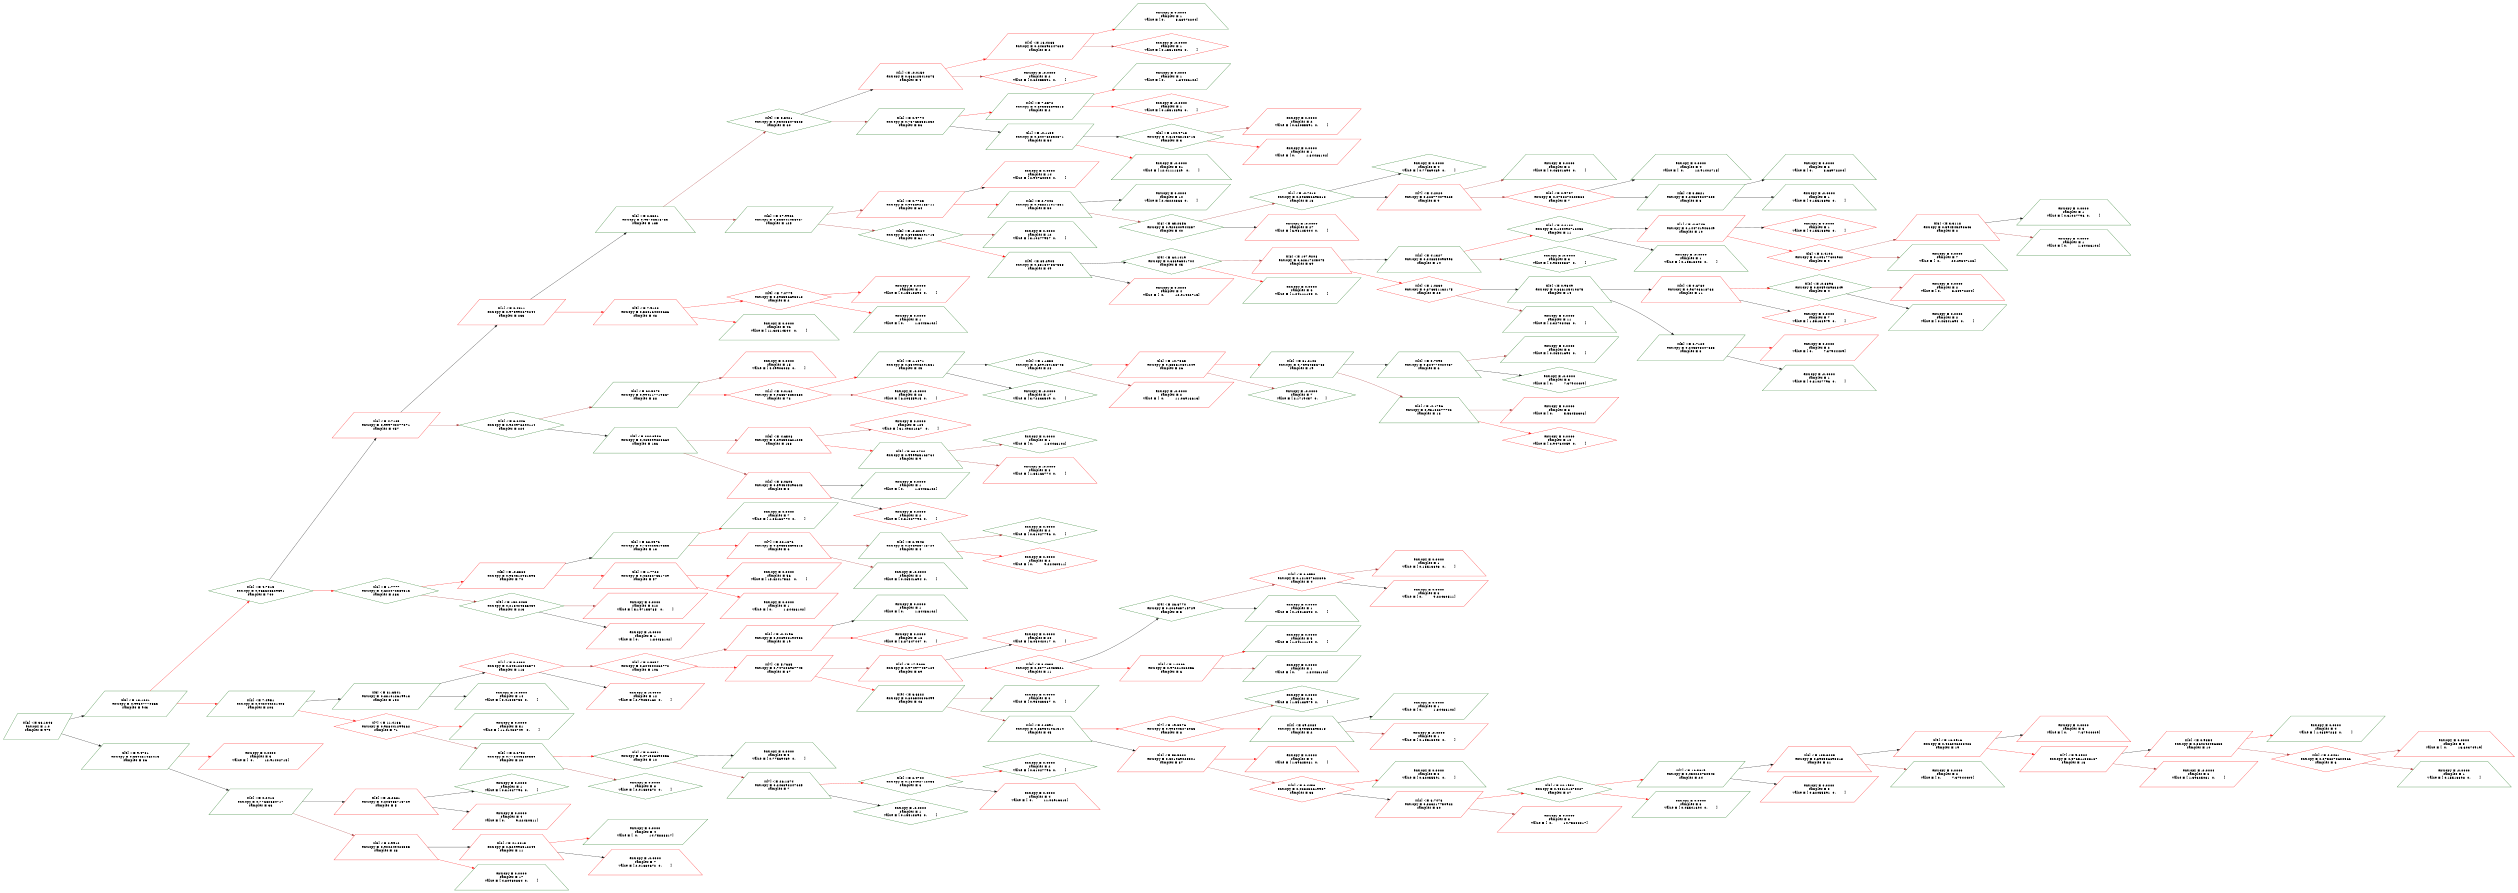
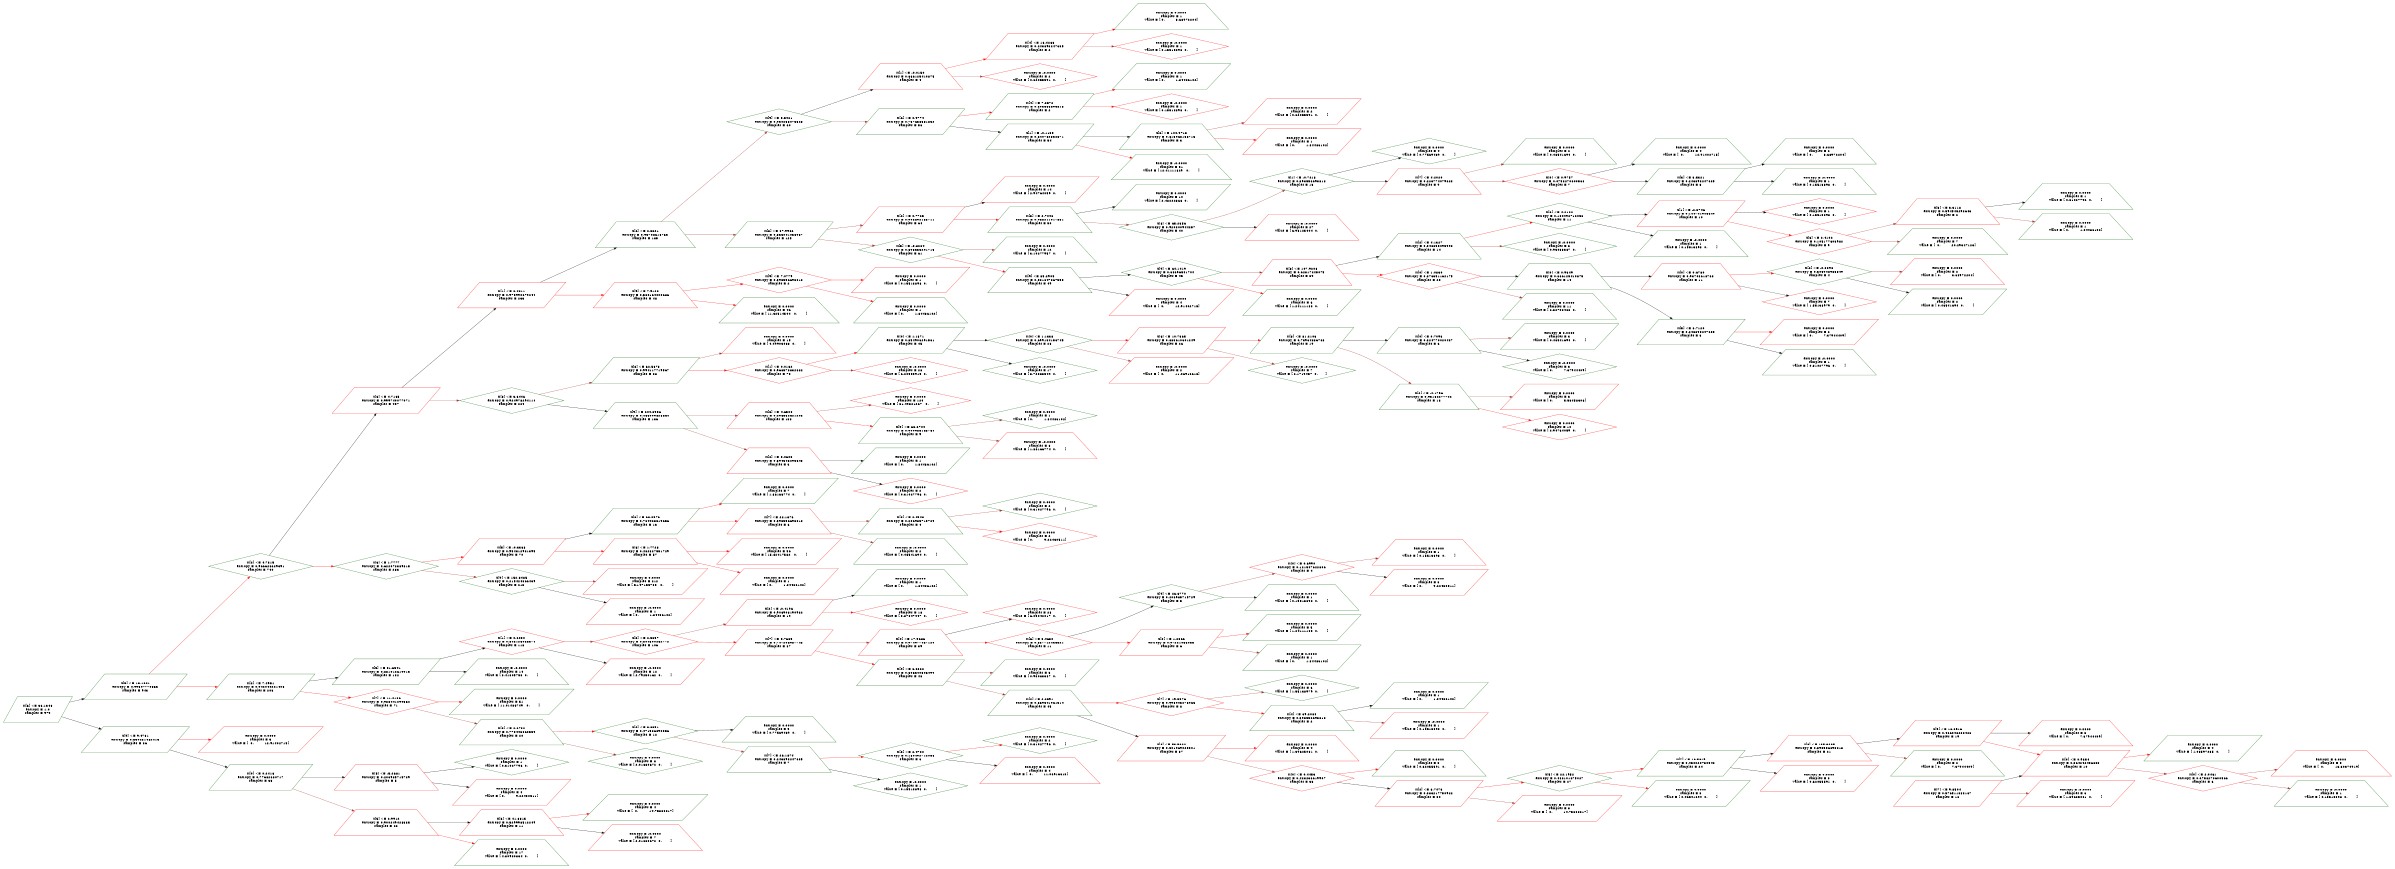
(1171, 137) -> (1171, 137)
(2009, 751) -> (2010, 748)
